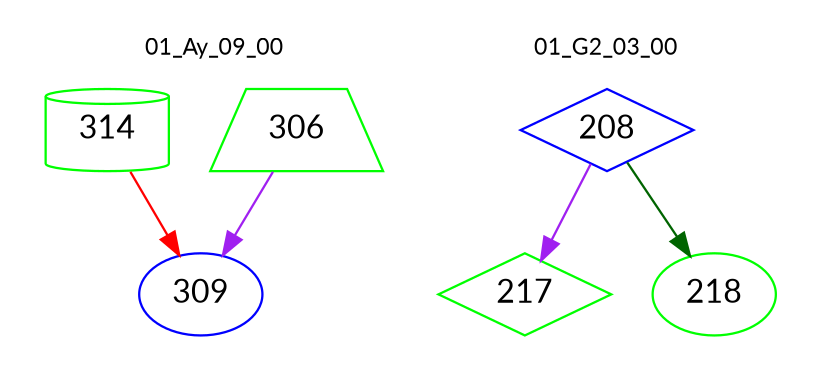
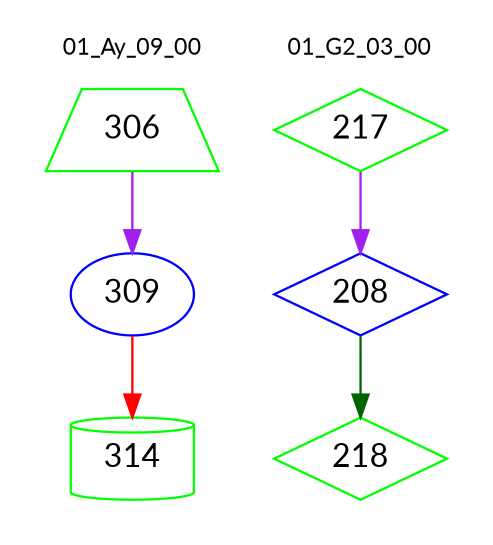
(571, 202) -> (361, 201)
(149, 204) -> (132, 365)
(714, 294) -> (361, 459)
